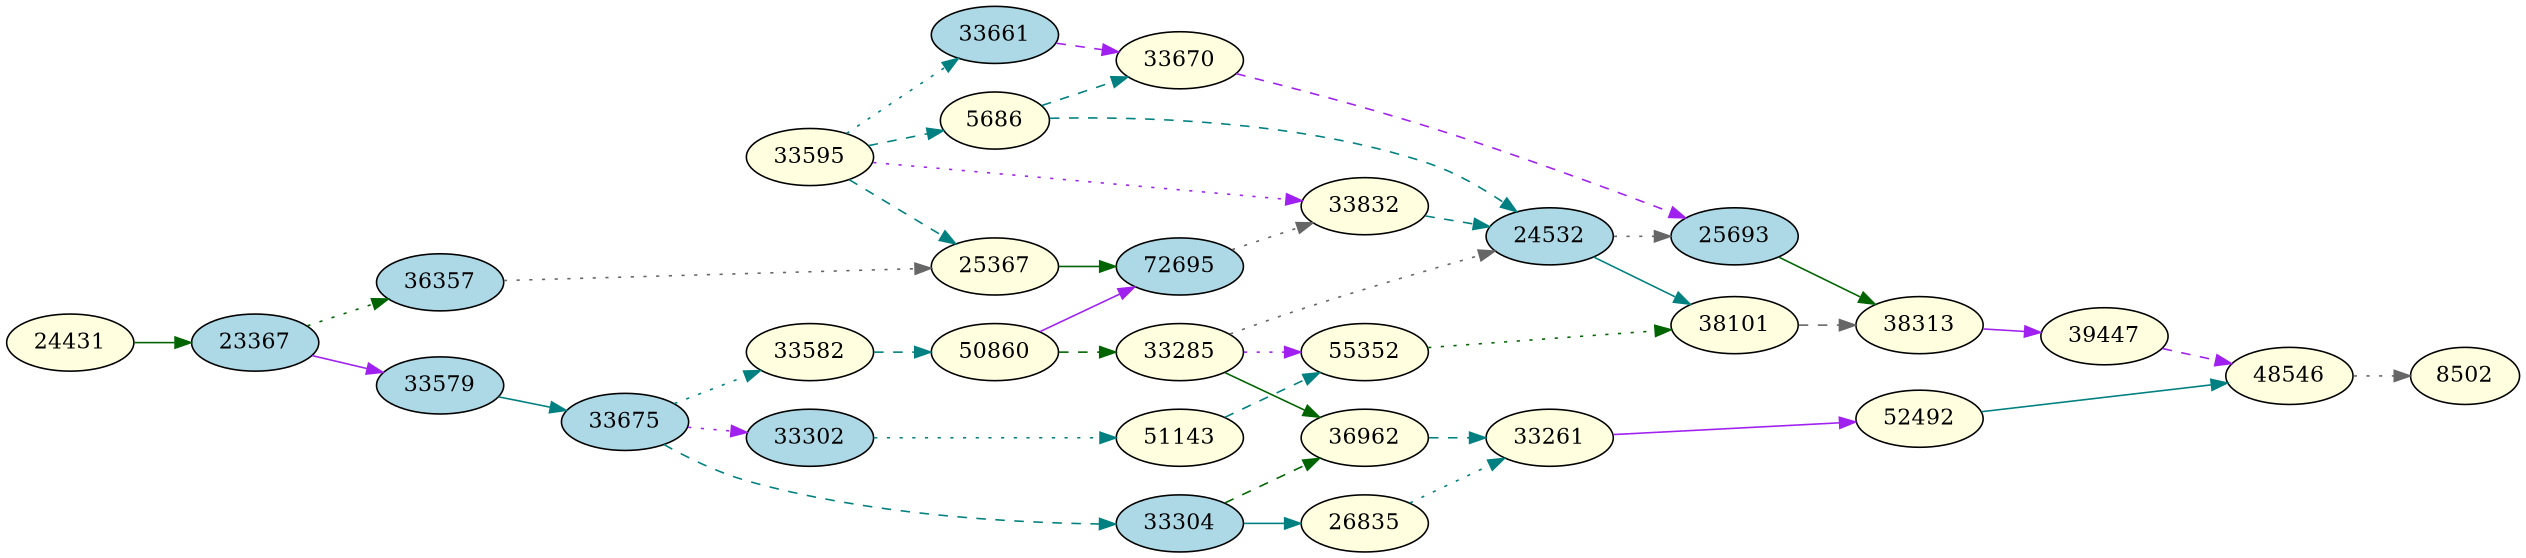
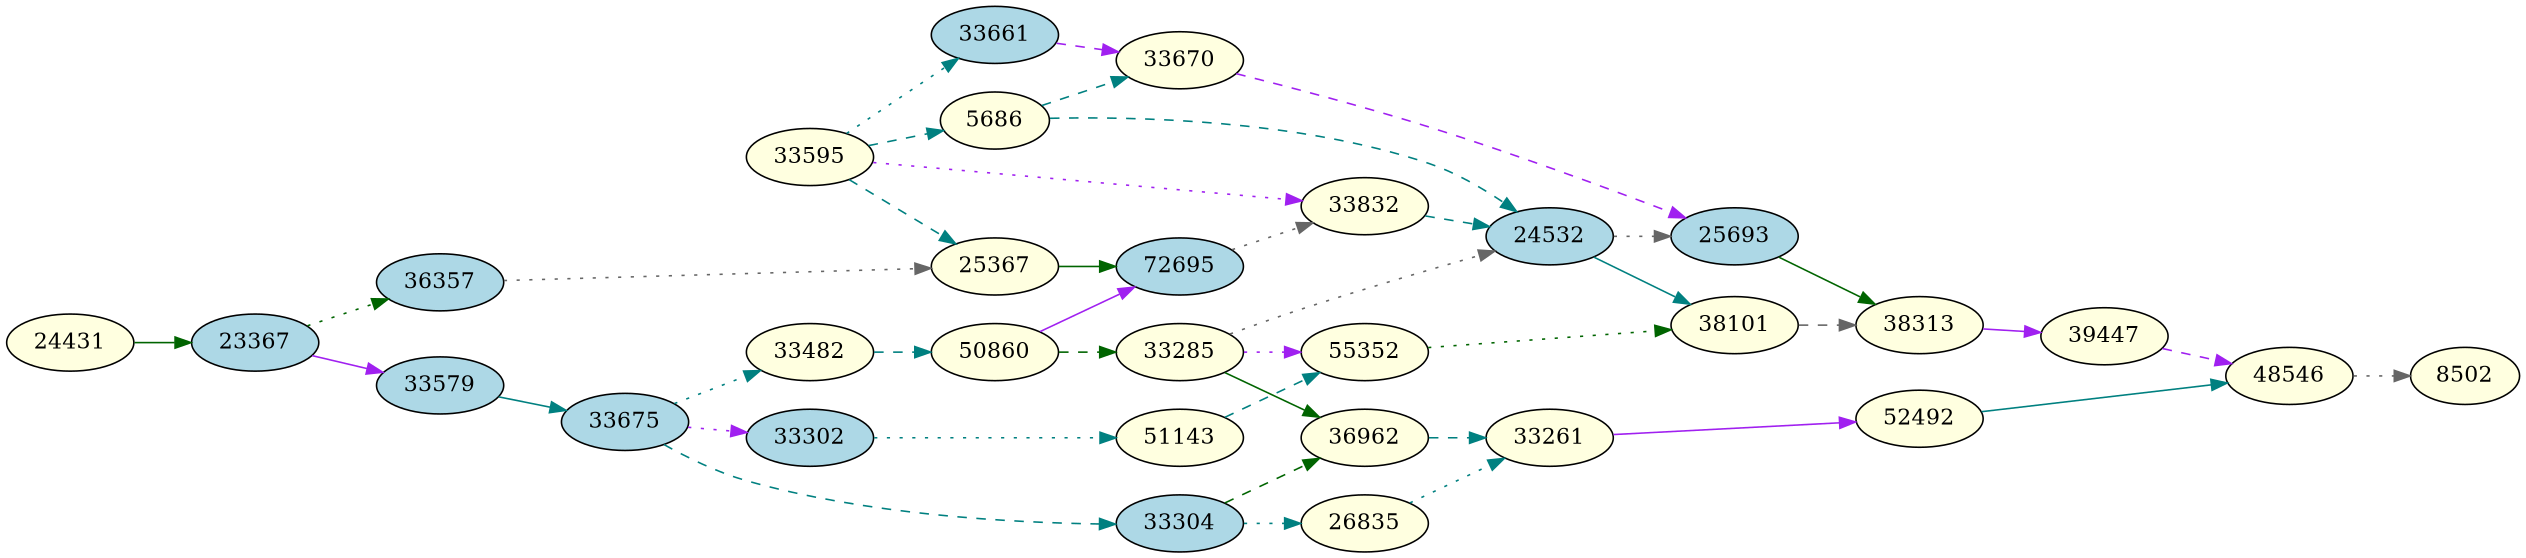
(810, 352) -> (810, 352)
(1264, 523) -> (1264, 523)
